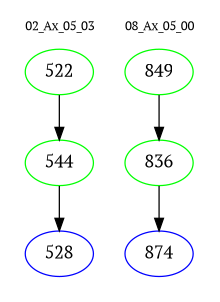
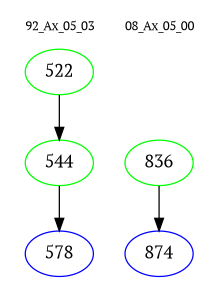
(60, 27) -> (60, 27)
(159, 72) -> none
(59, 254) -> (59, 254)
